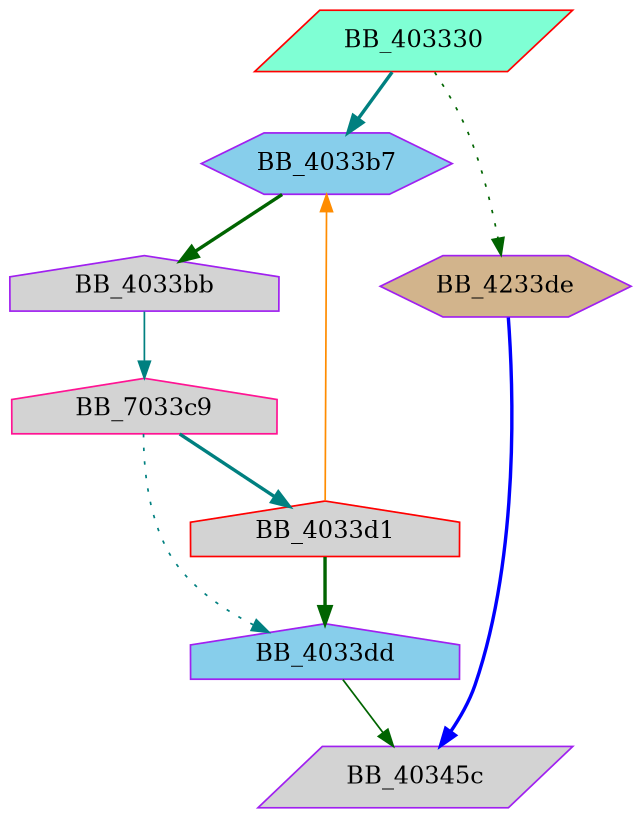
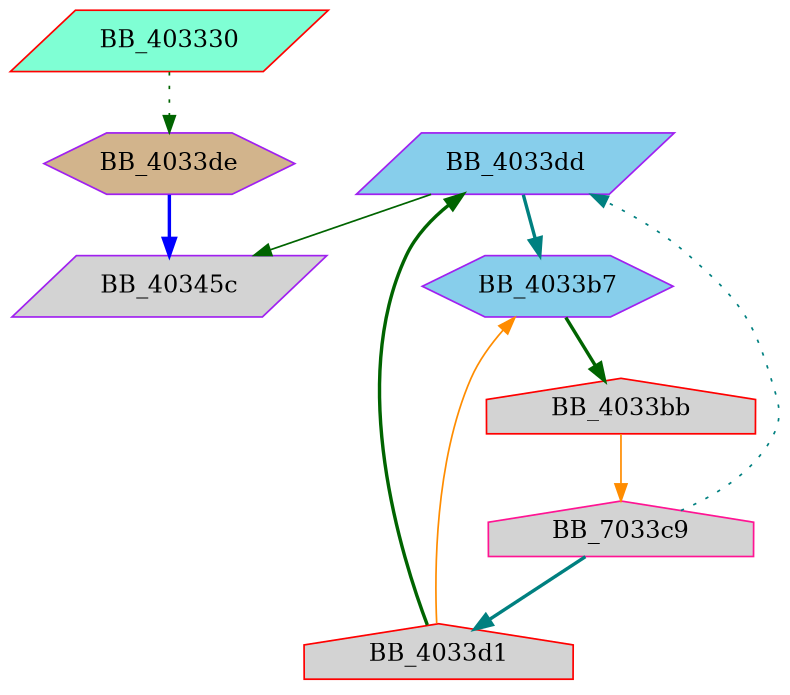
(375, 95) -> (529, 217)
(144, 286) -> (621, 409)
(506, 286) -> (169, 164)
(144, 336) -> (621, 459)
(325, 654) -> (515, 164)
